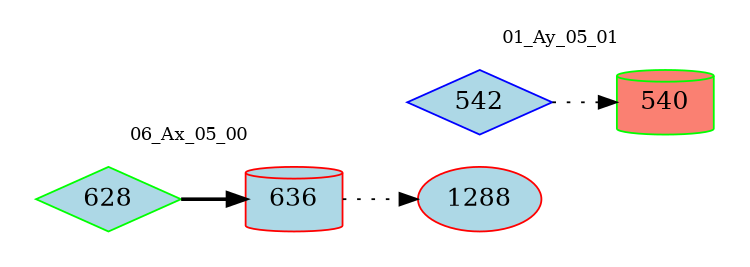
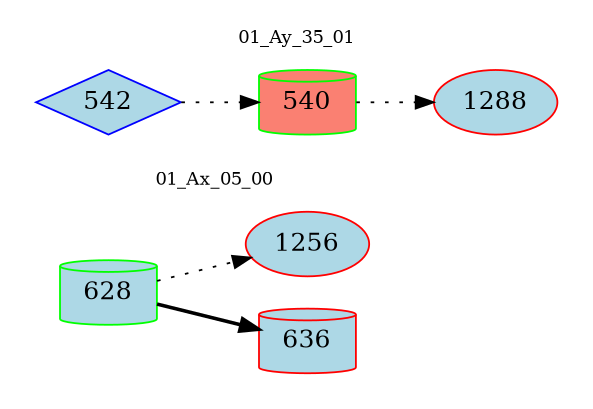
(560, 39) -> (297, 39)
(189, 135) -> (215, 180)
(108, 199) -> (108, 292)
(371, 199) -> (386, 102)
none -> (307, 244)
